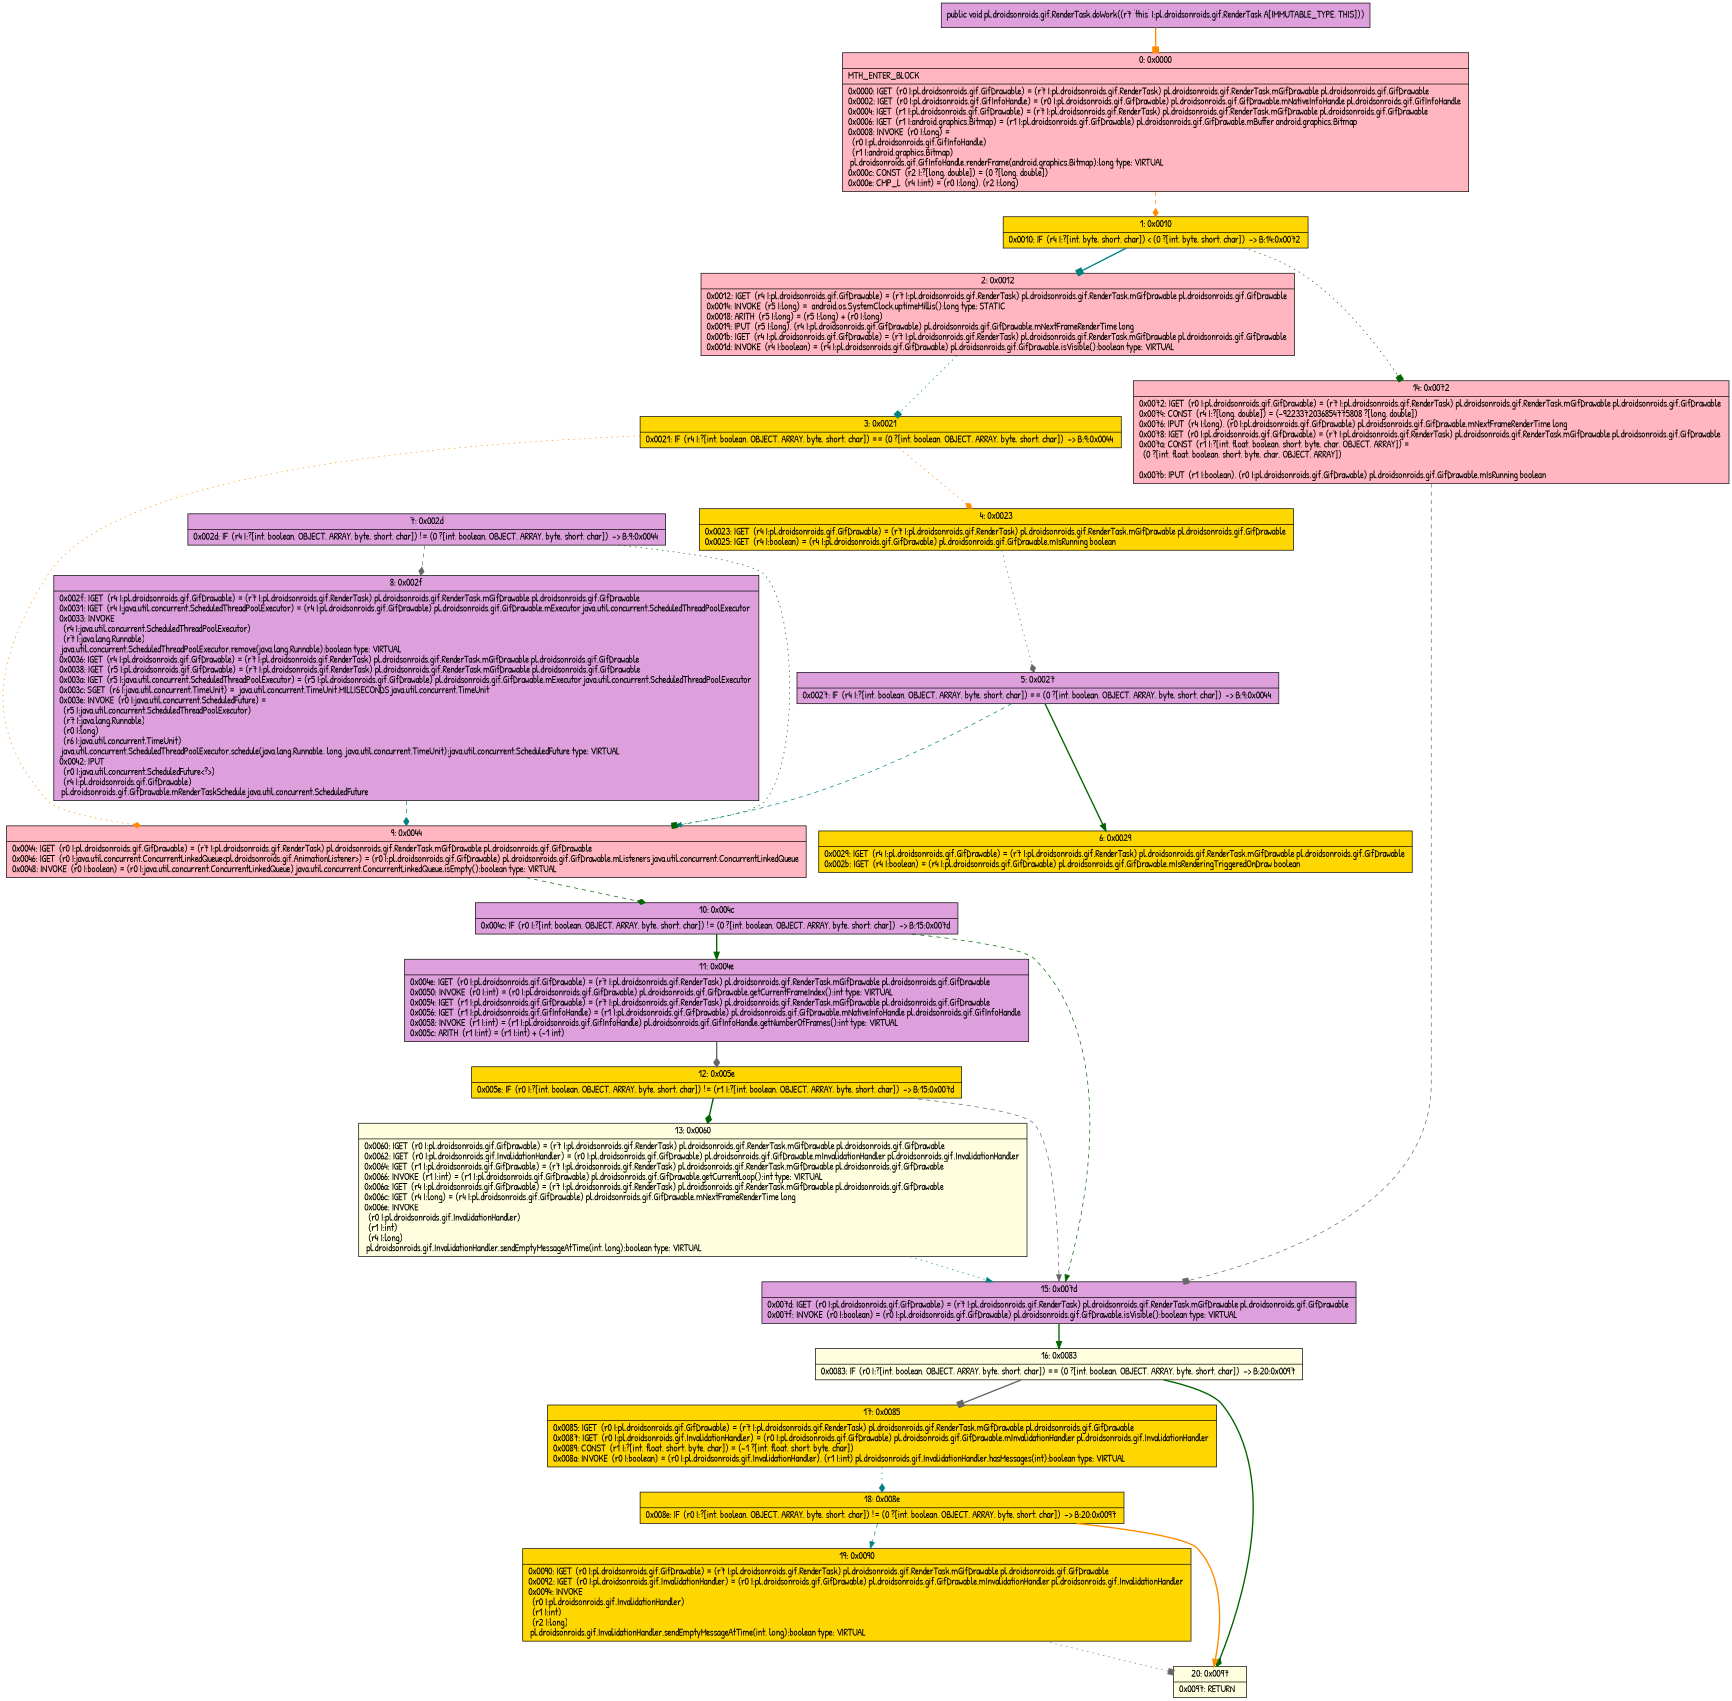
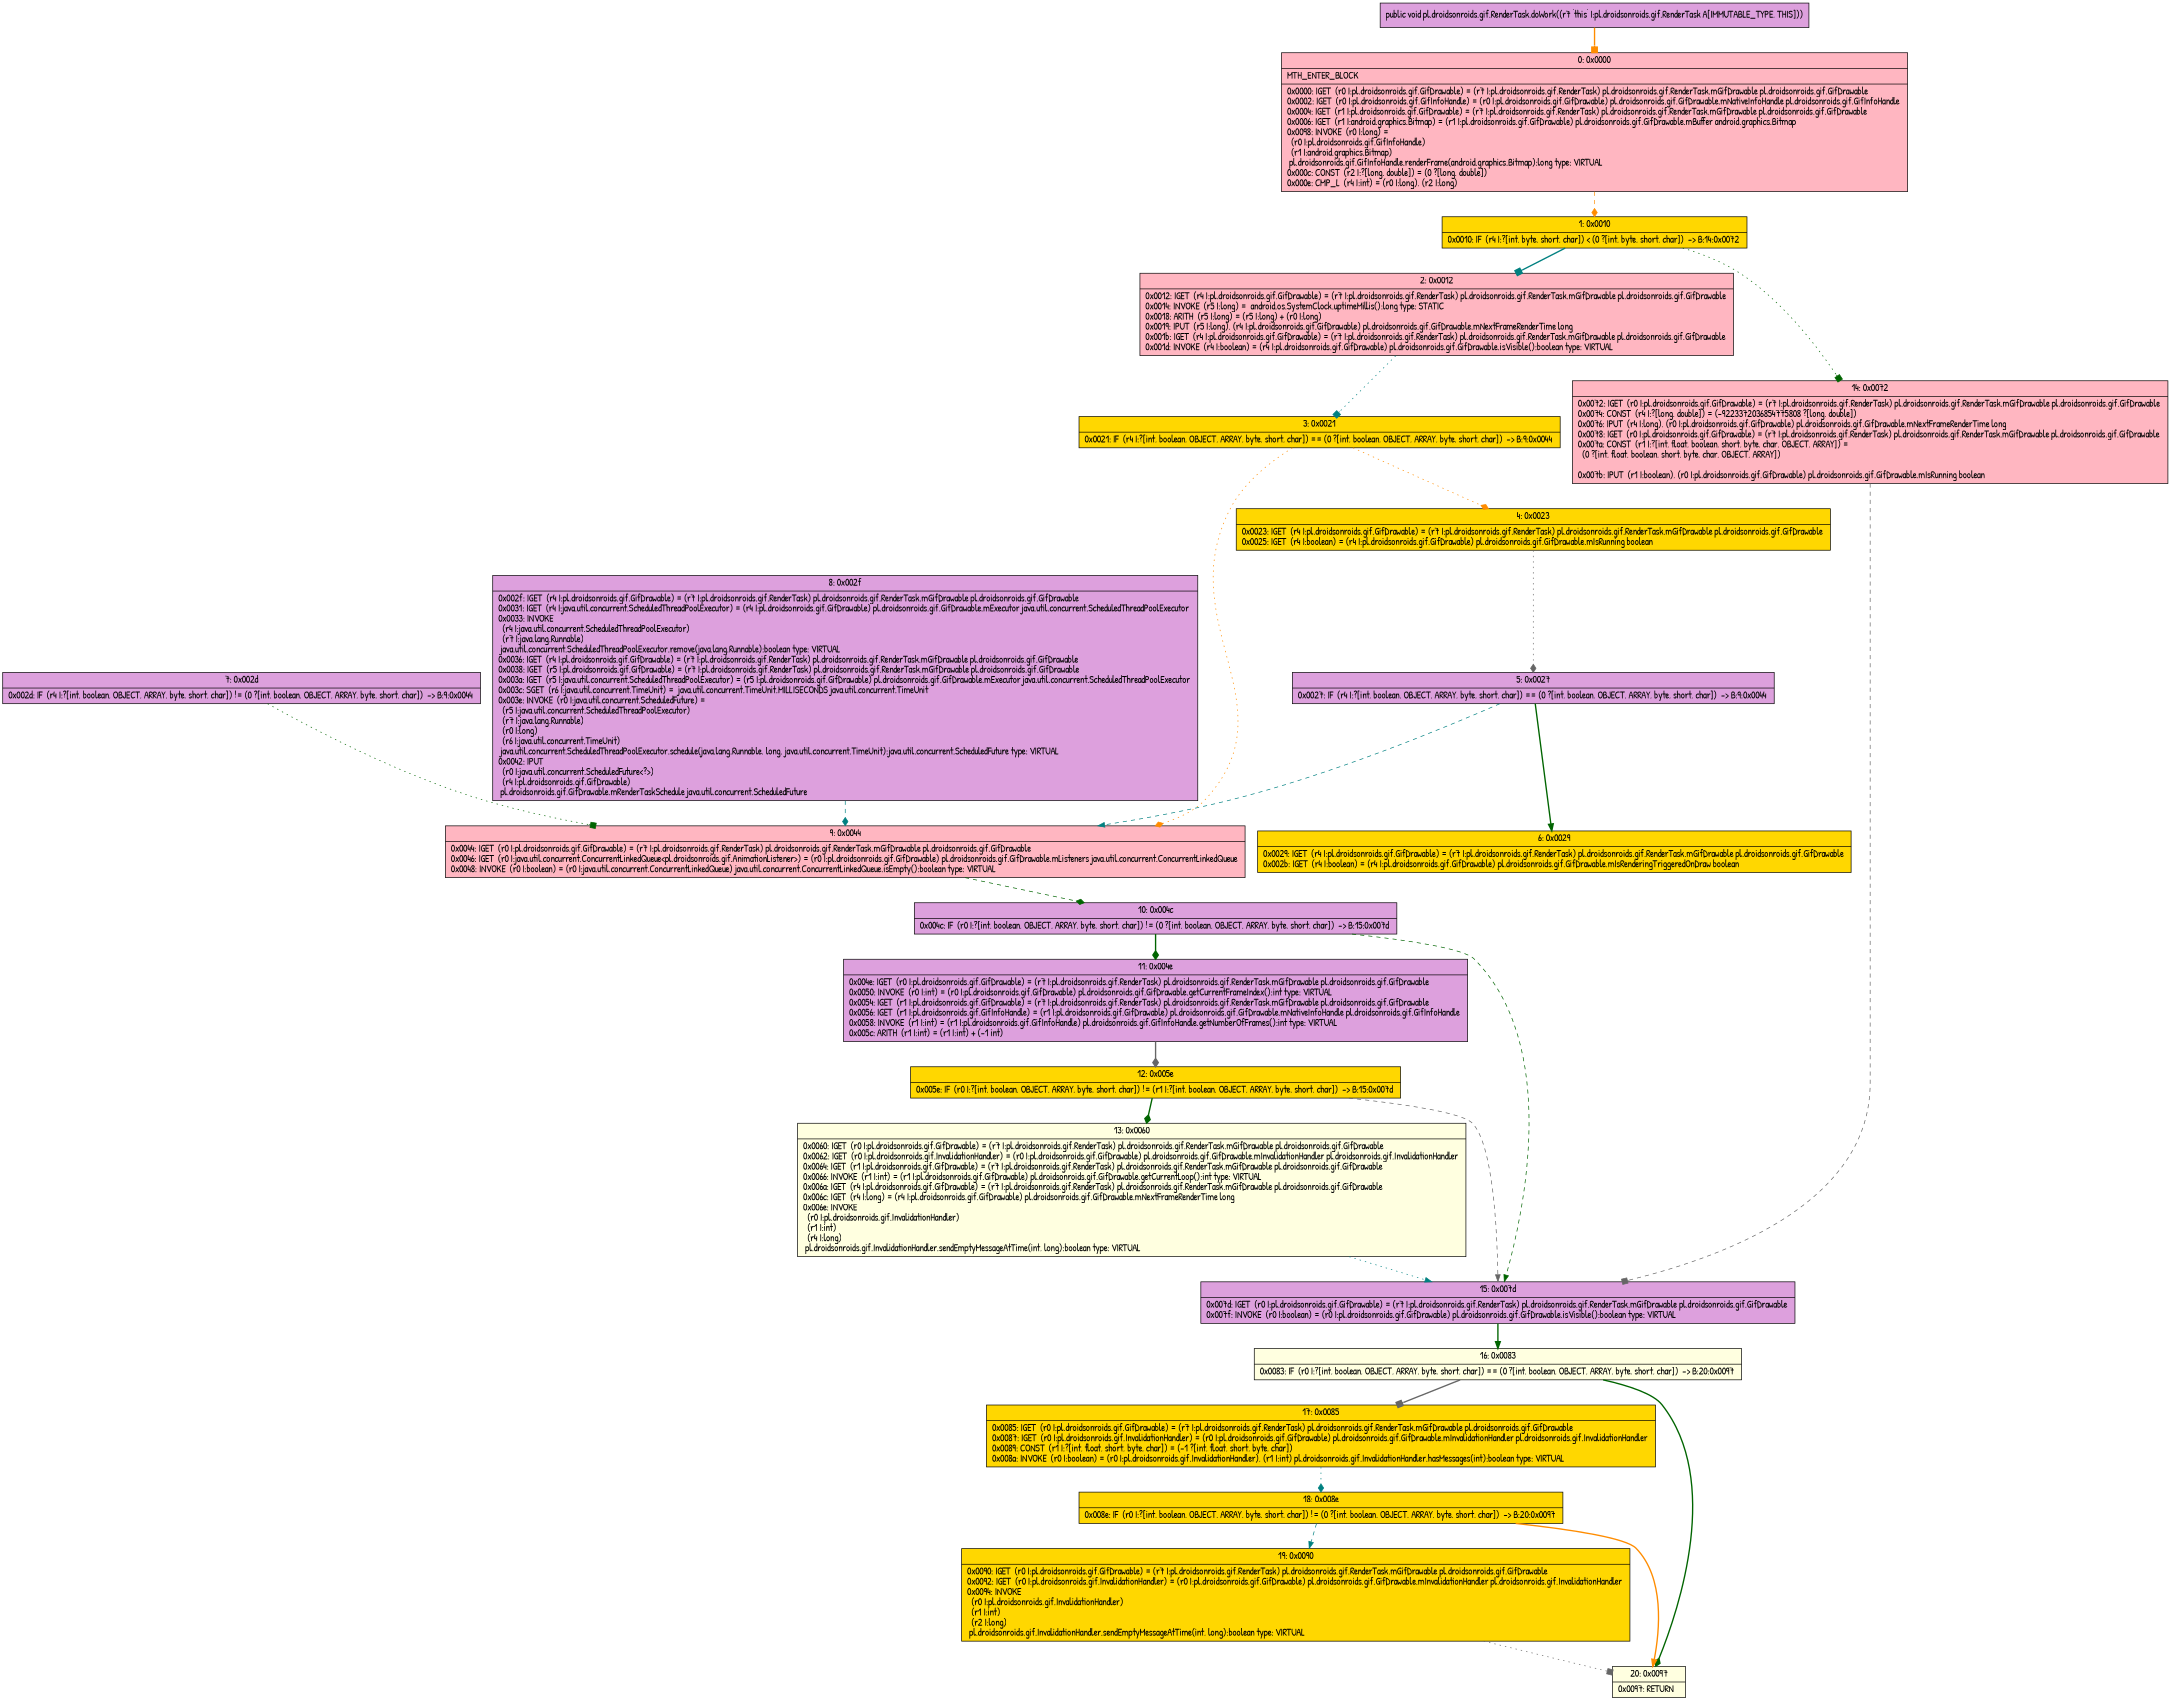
(900, 132) -> (1339, 132)
(423, 556) -> none
(717, 943) -> (1156, 942)
